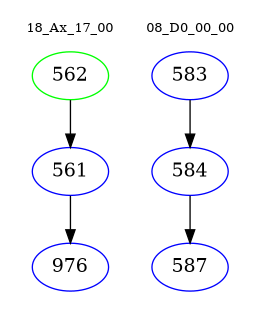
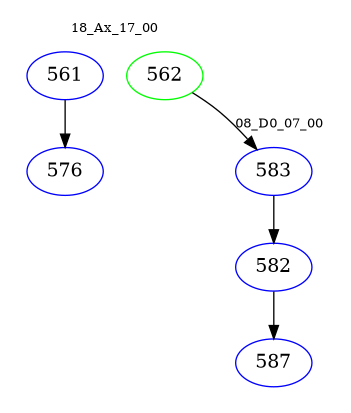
(191, 29) -> (280, 124)
(70, 117) -> (234, 125)
(190, 171) -> (274, 267)
(70, 267) -> (65, 171)
